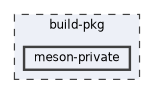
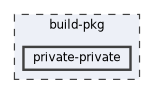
(77, 58) -> (77, 58)
